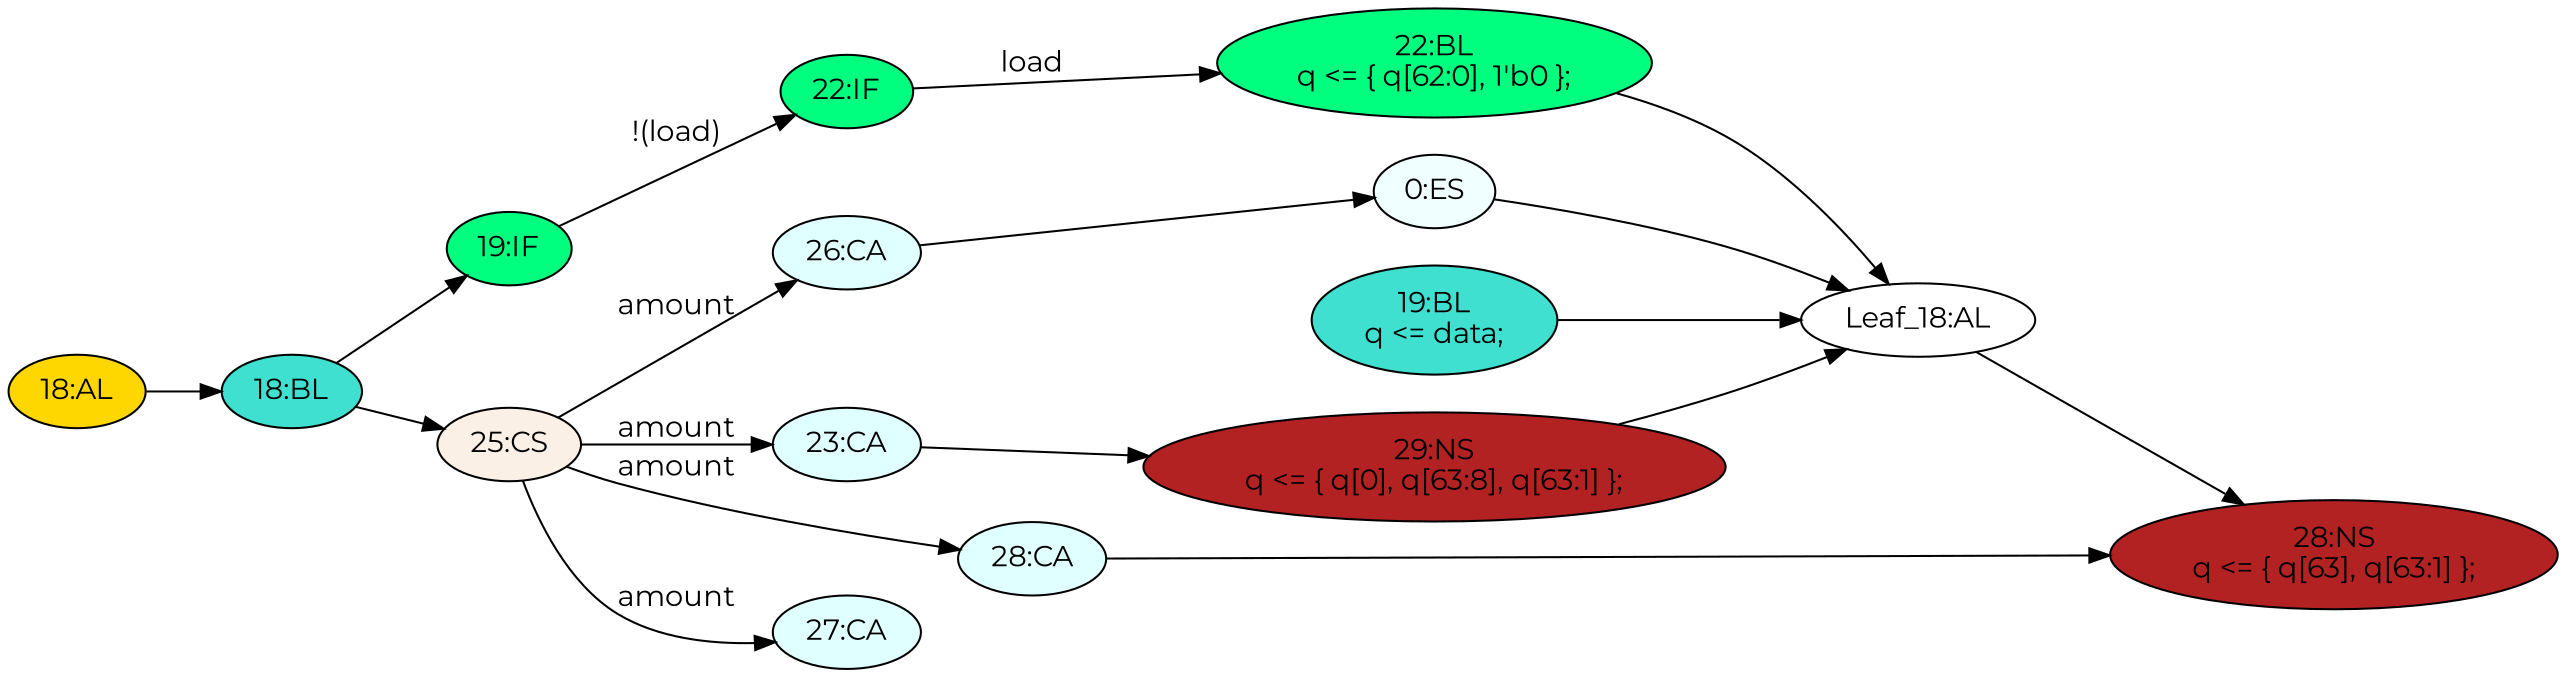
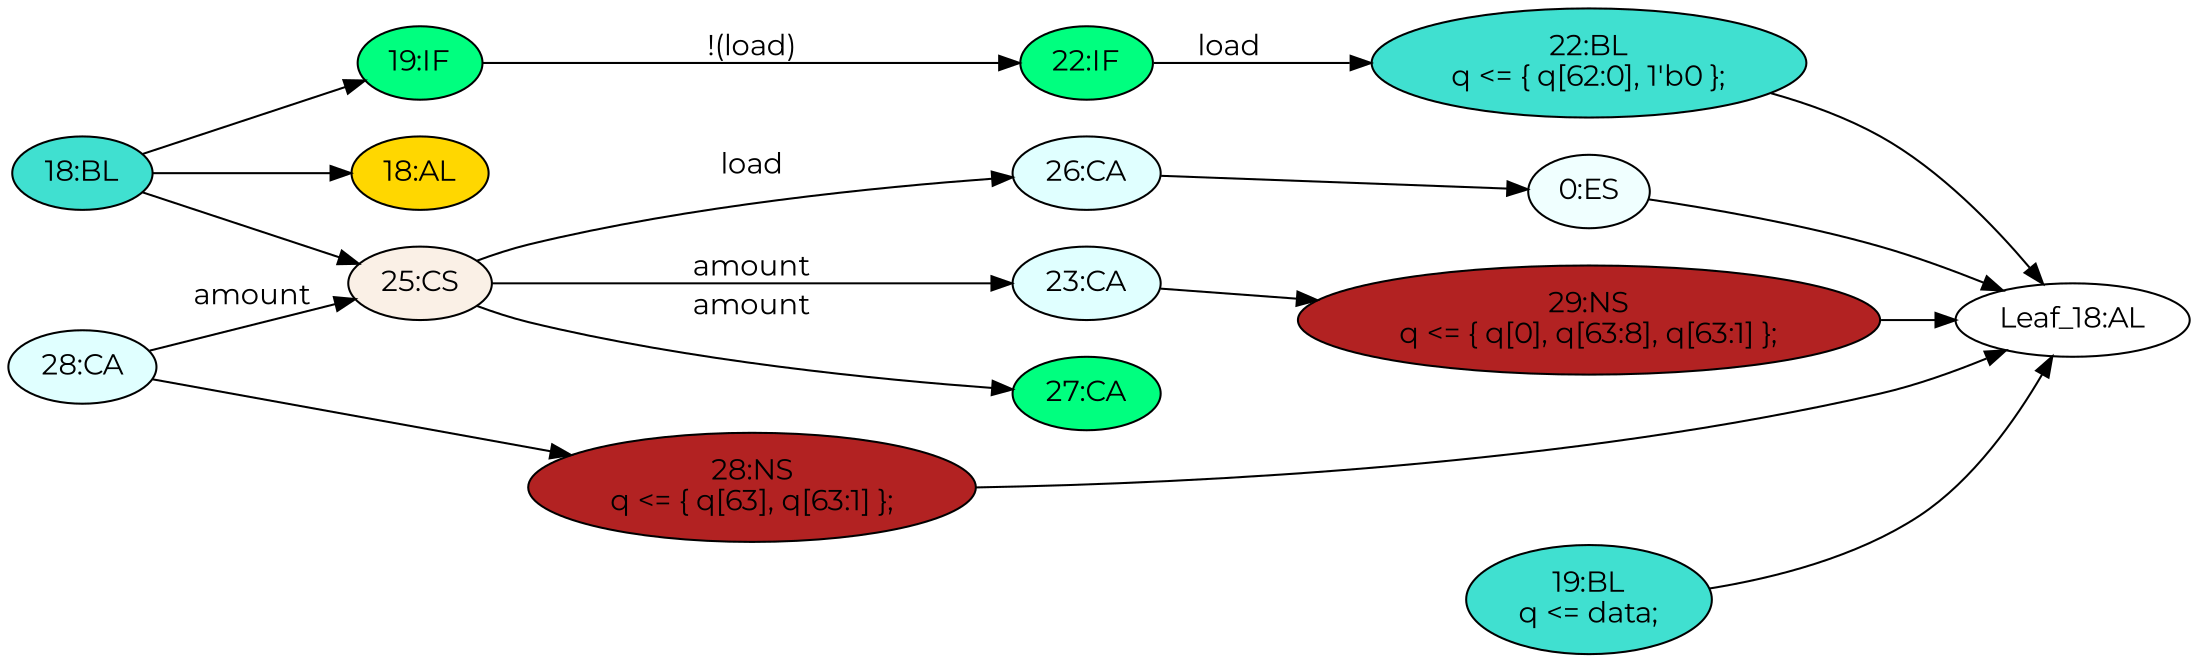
(1435, 63) -> (1589, 63)
(677, 307) -> (752, 166)
(173, 391) -> (242, 173)
(2101, 423) -> (1486, 457)
(751, 514) -> (242, 327)
(847, 632) -> (1087, 394)
